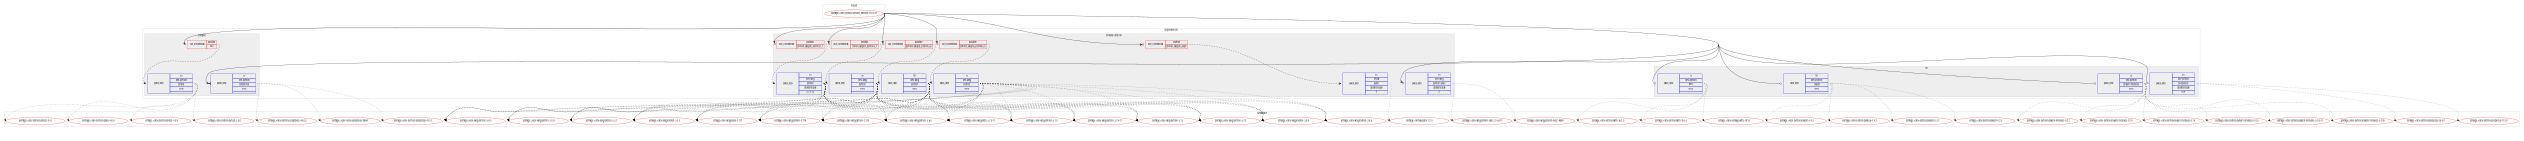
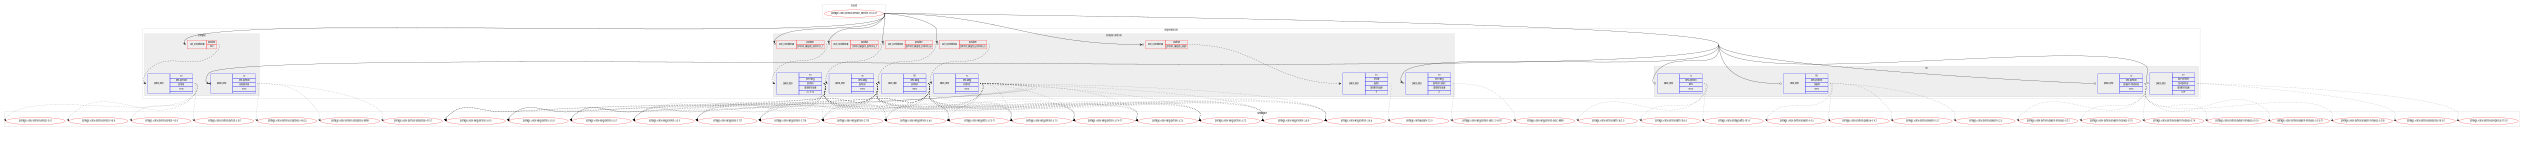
(98, 121) -> (98, 121)
(350, 121) -> (350, 121)
